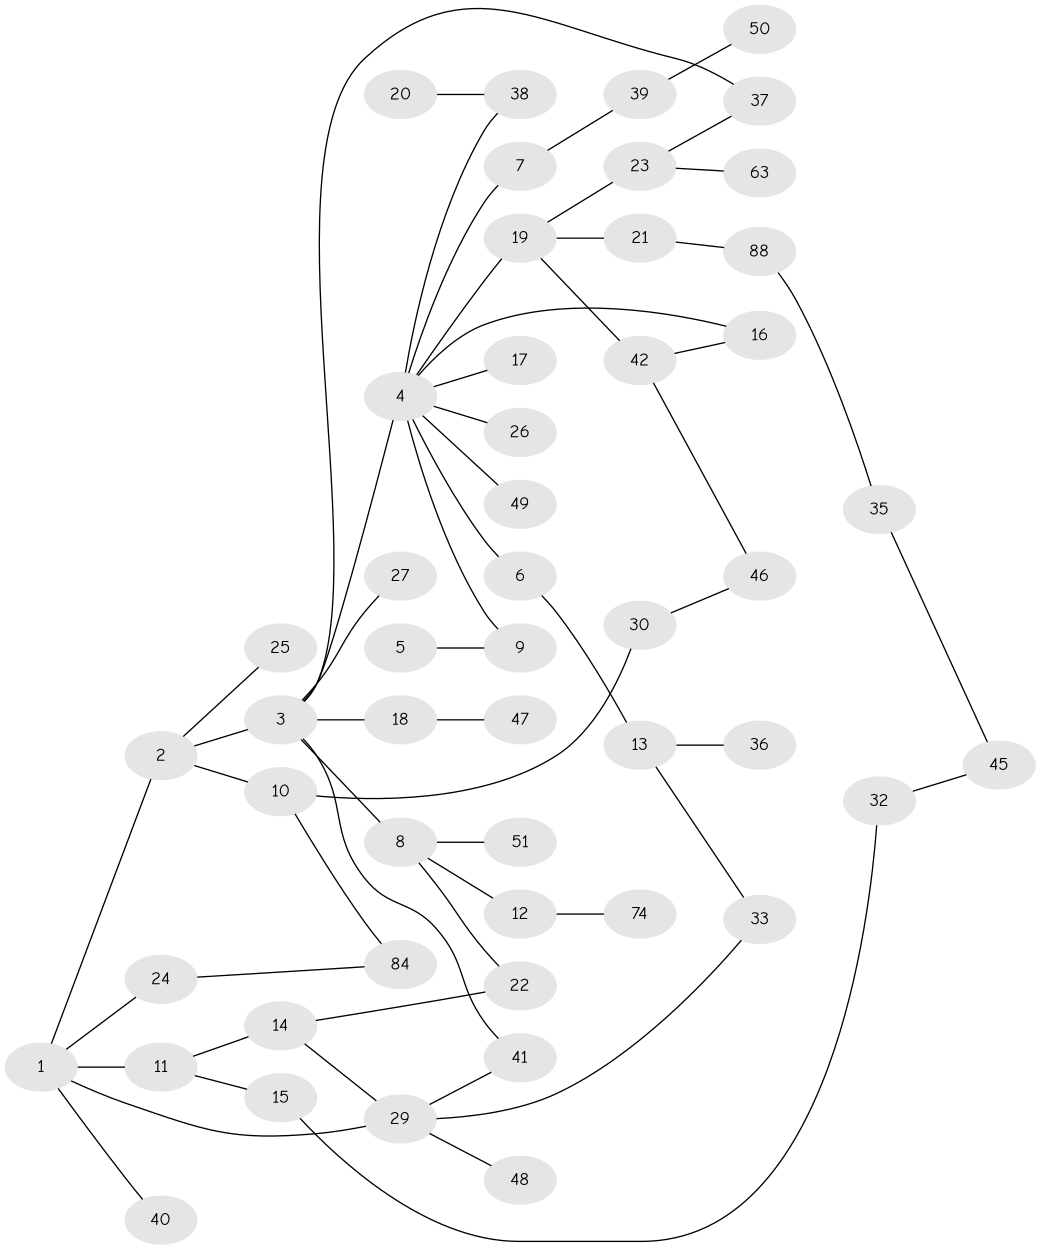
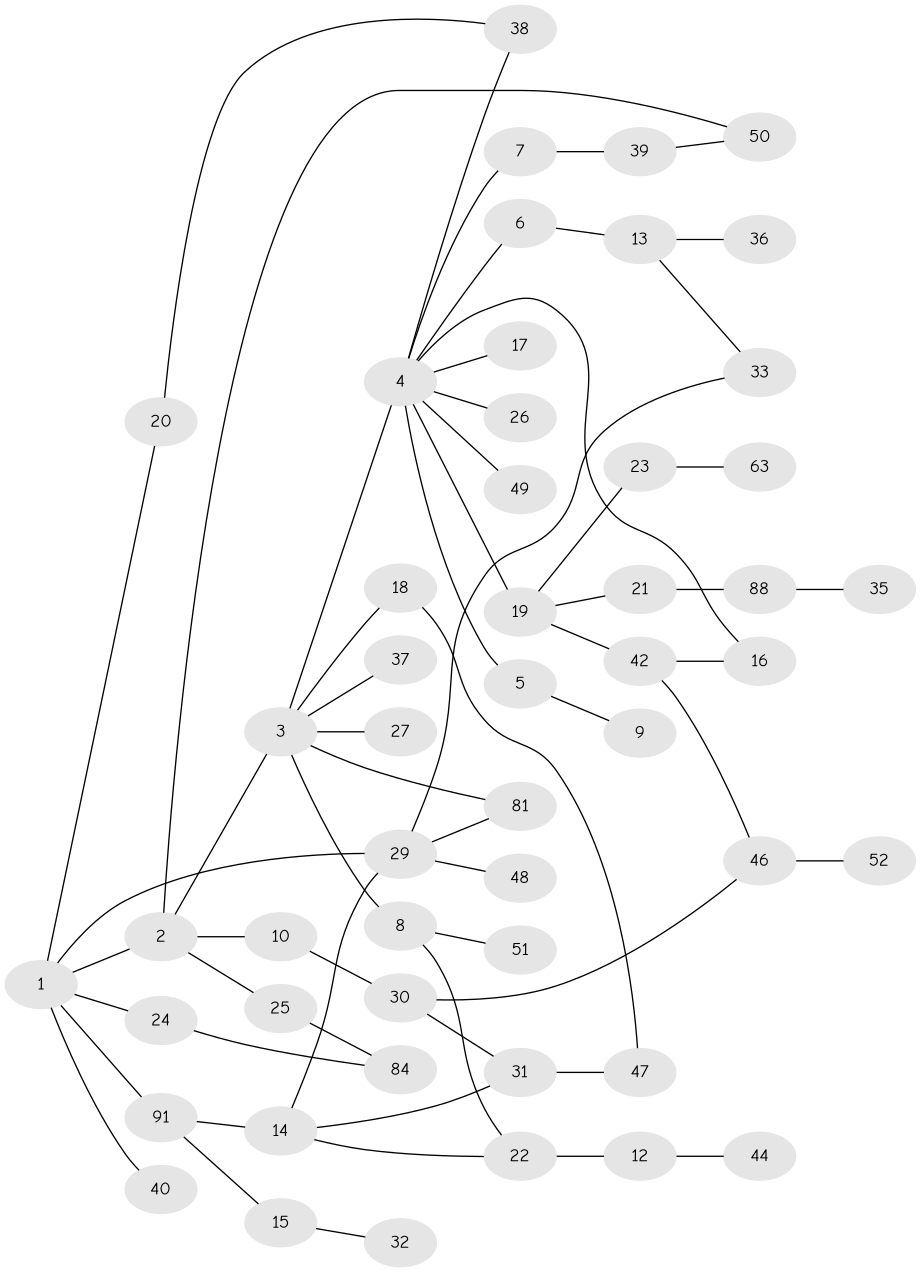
(700, 134) -> none
none -> (251, 310)
(443, 529) -> (438, 541)
none -> (101, 703)
(999, 765) -> none
none -> (879, 861)
(460, 878) -> (580, 1156)
(336, 880) -> (341, 1039)
(640, 914) -> (760, 1156)
(520, 1058) -> (520, 806)
(161, 1067) -> (161, 1118)
none -> (520, 1072)
